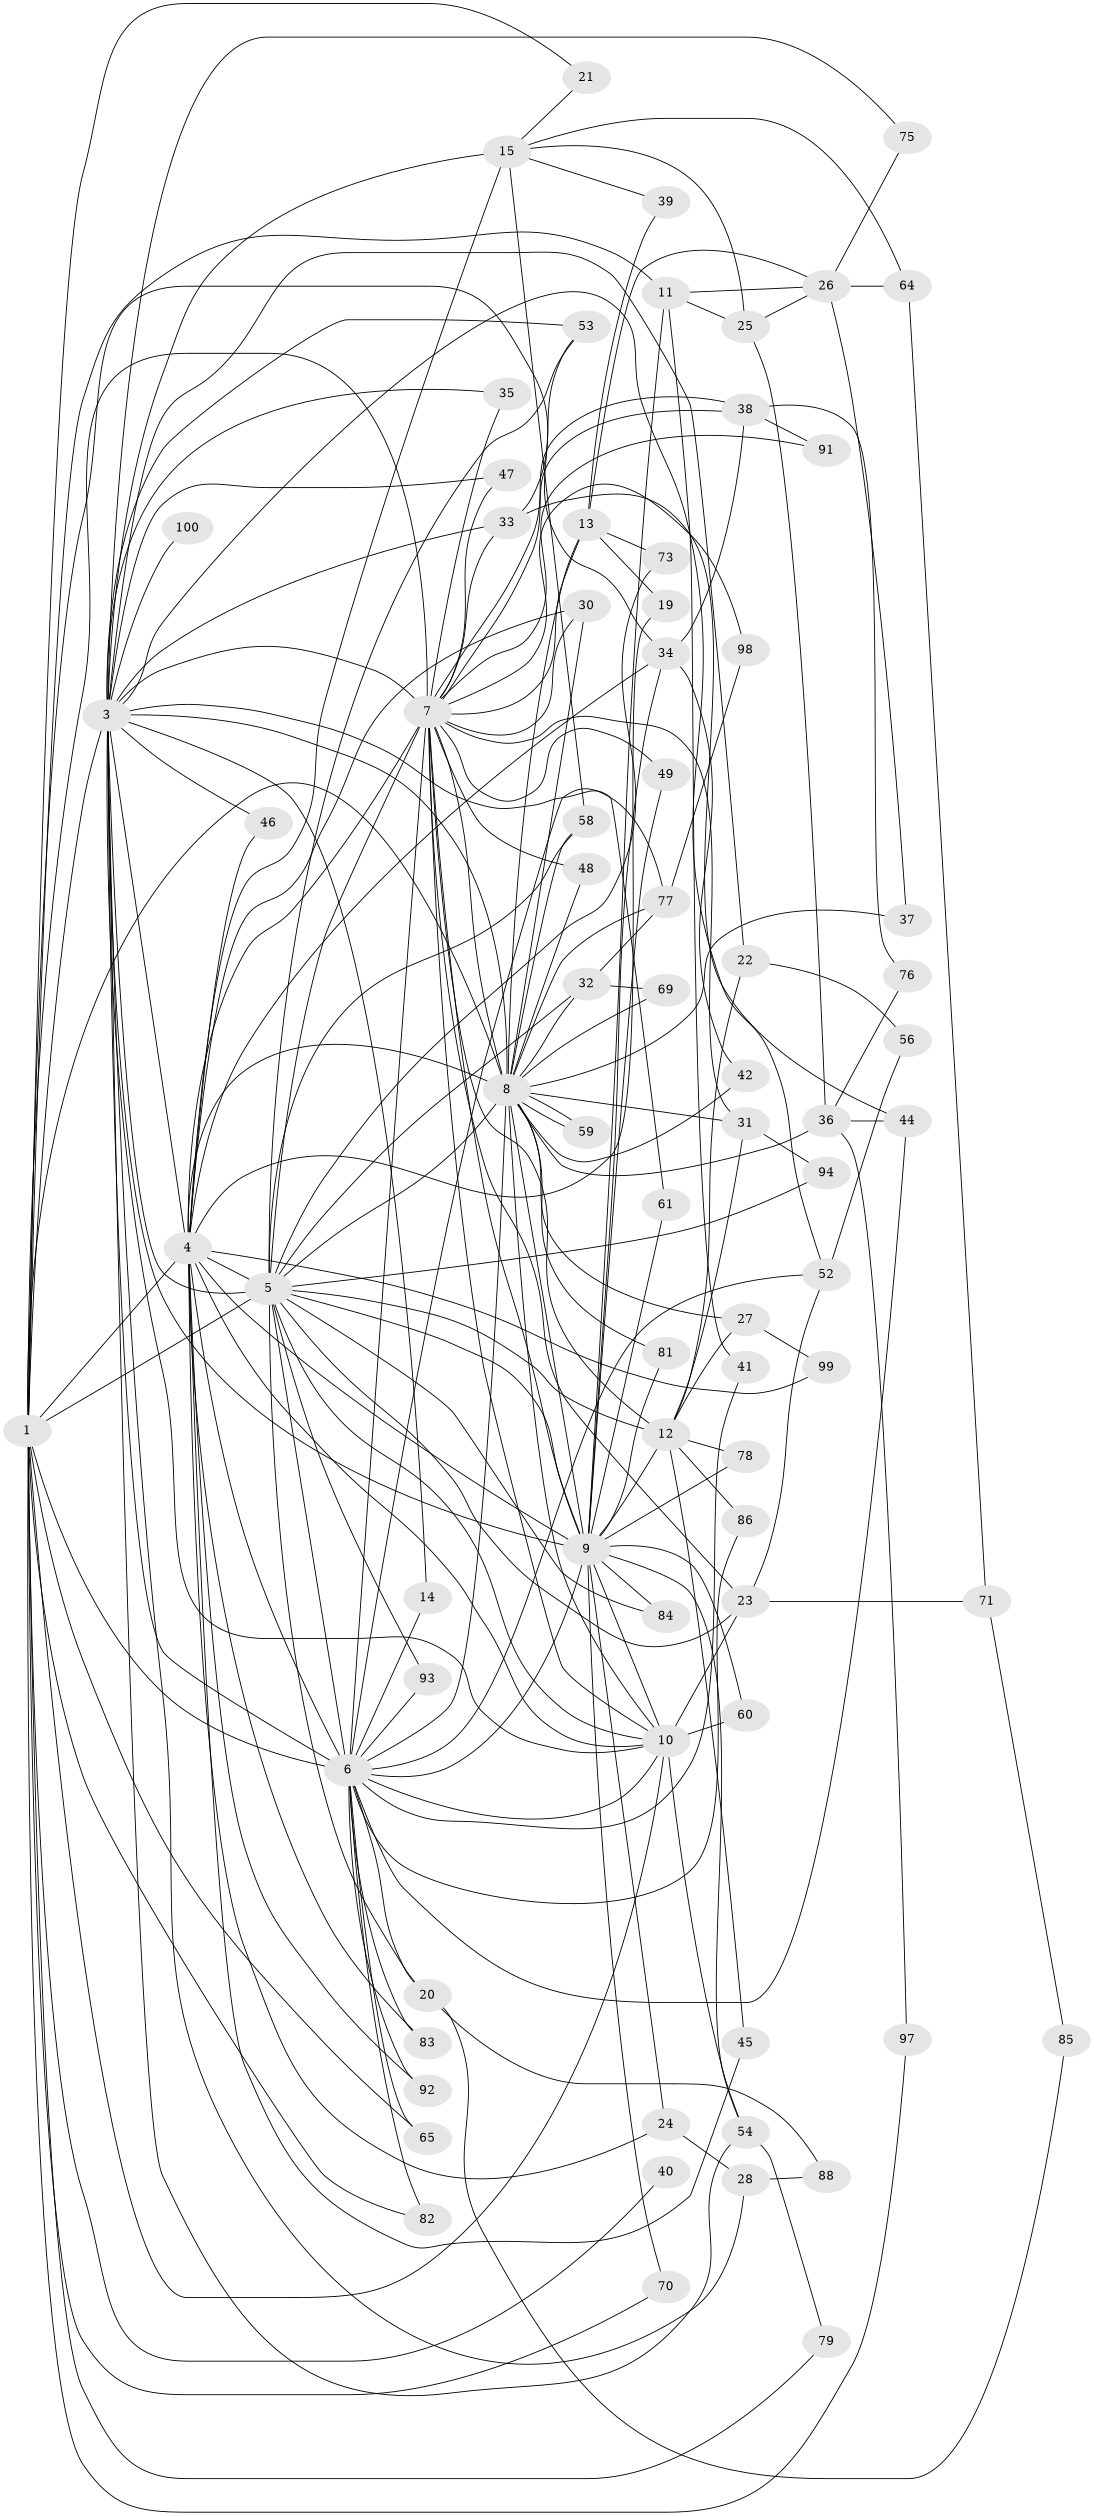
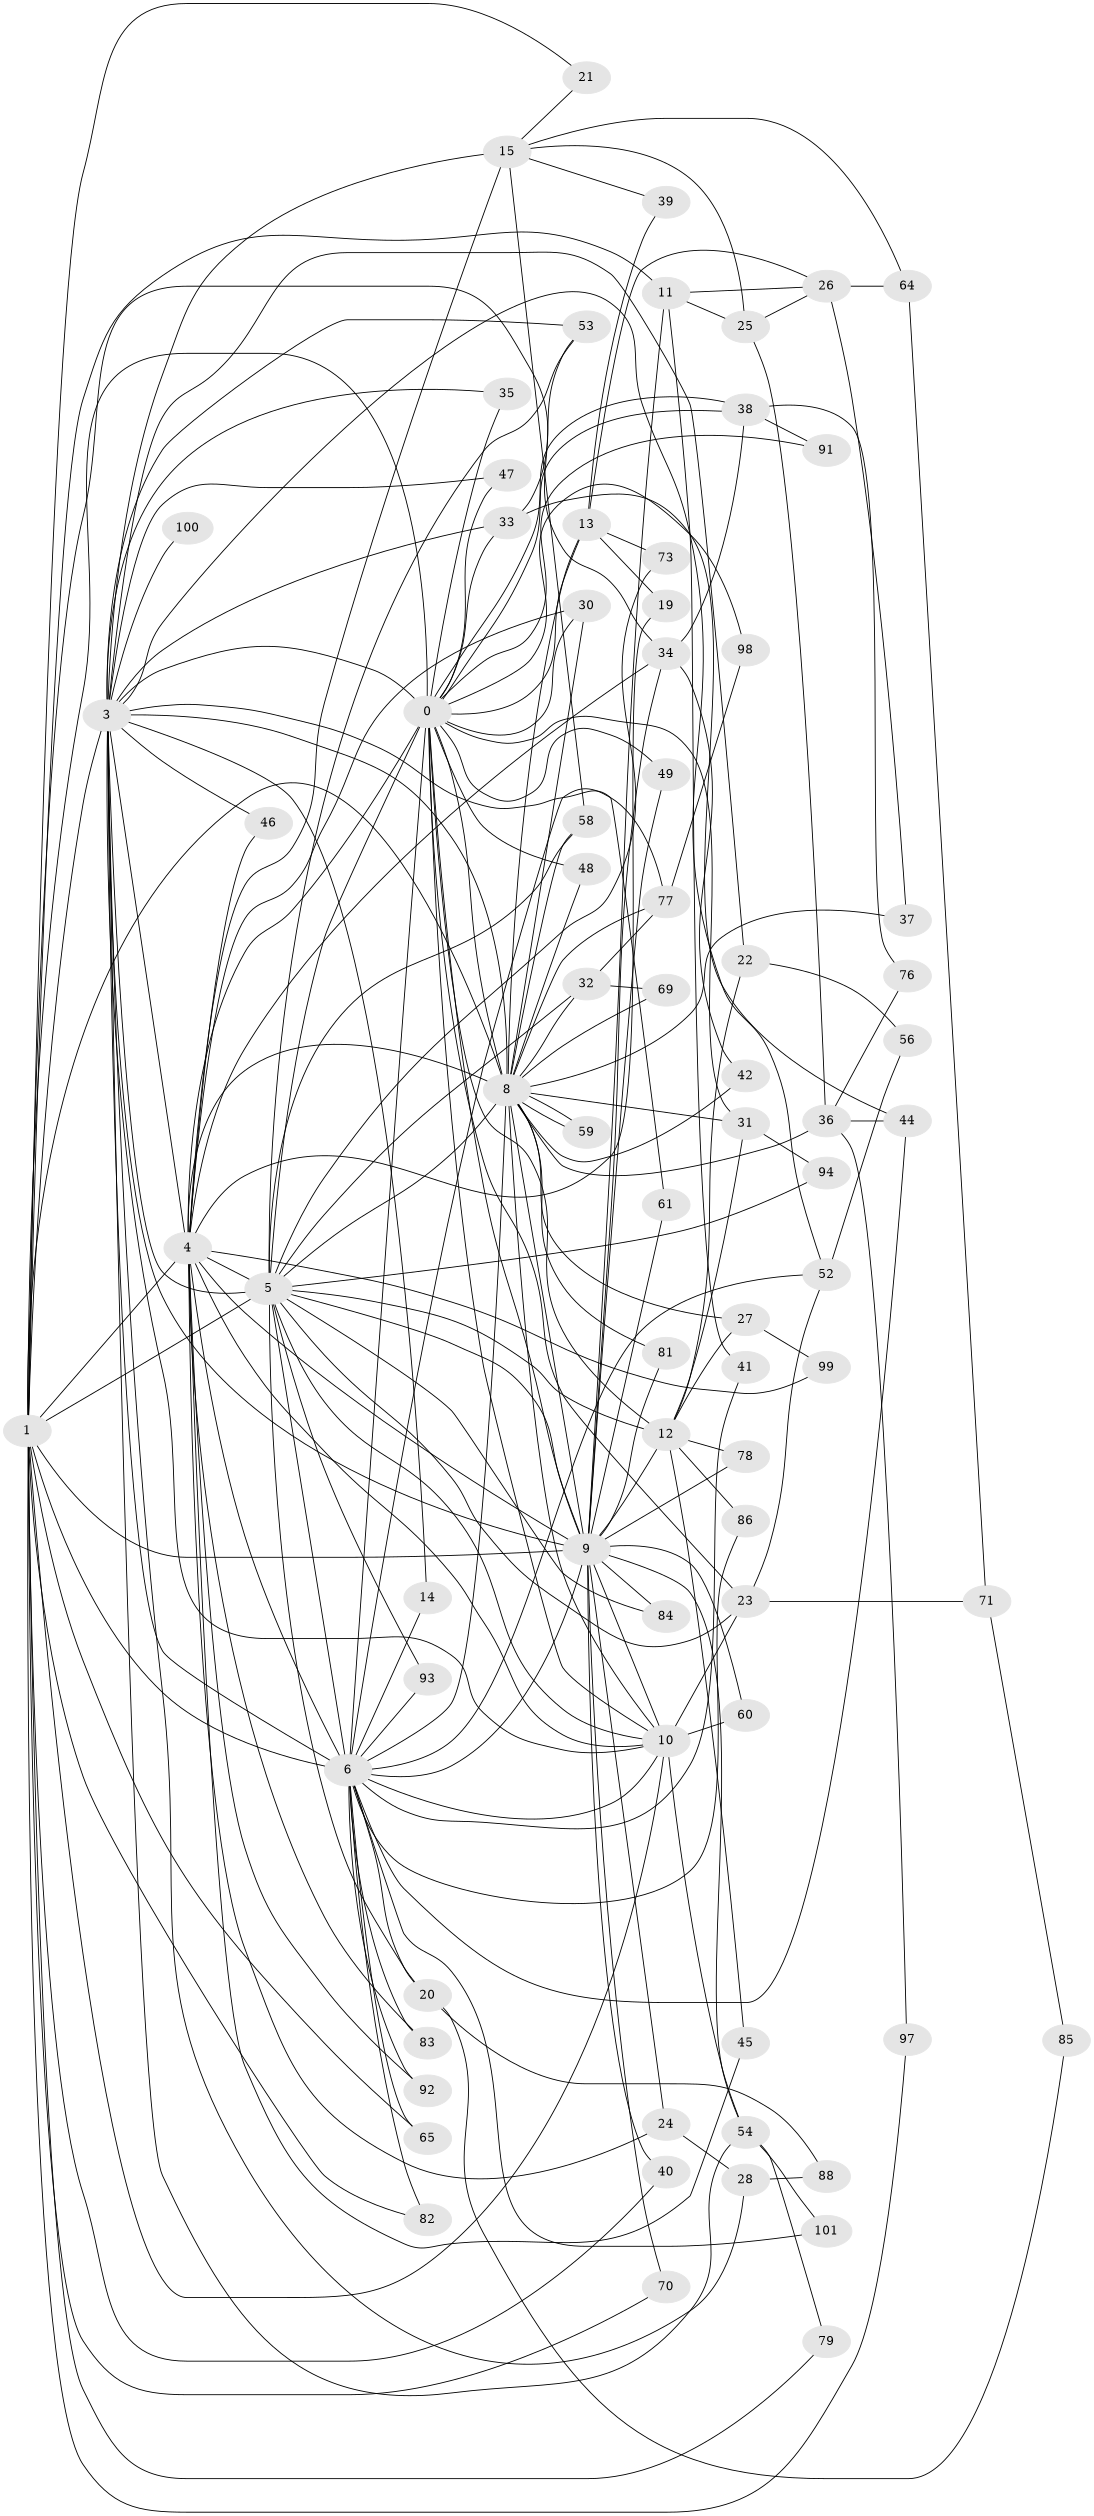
(908, 138) -> none
(428, 712) -> (428, 712)
none -> (264, 1557)
none -> (598, 1866)
none -> (827, 2231)
